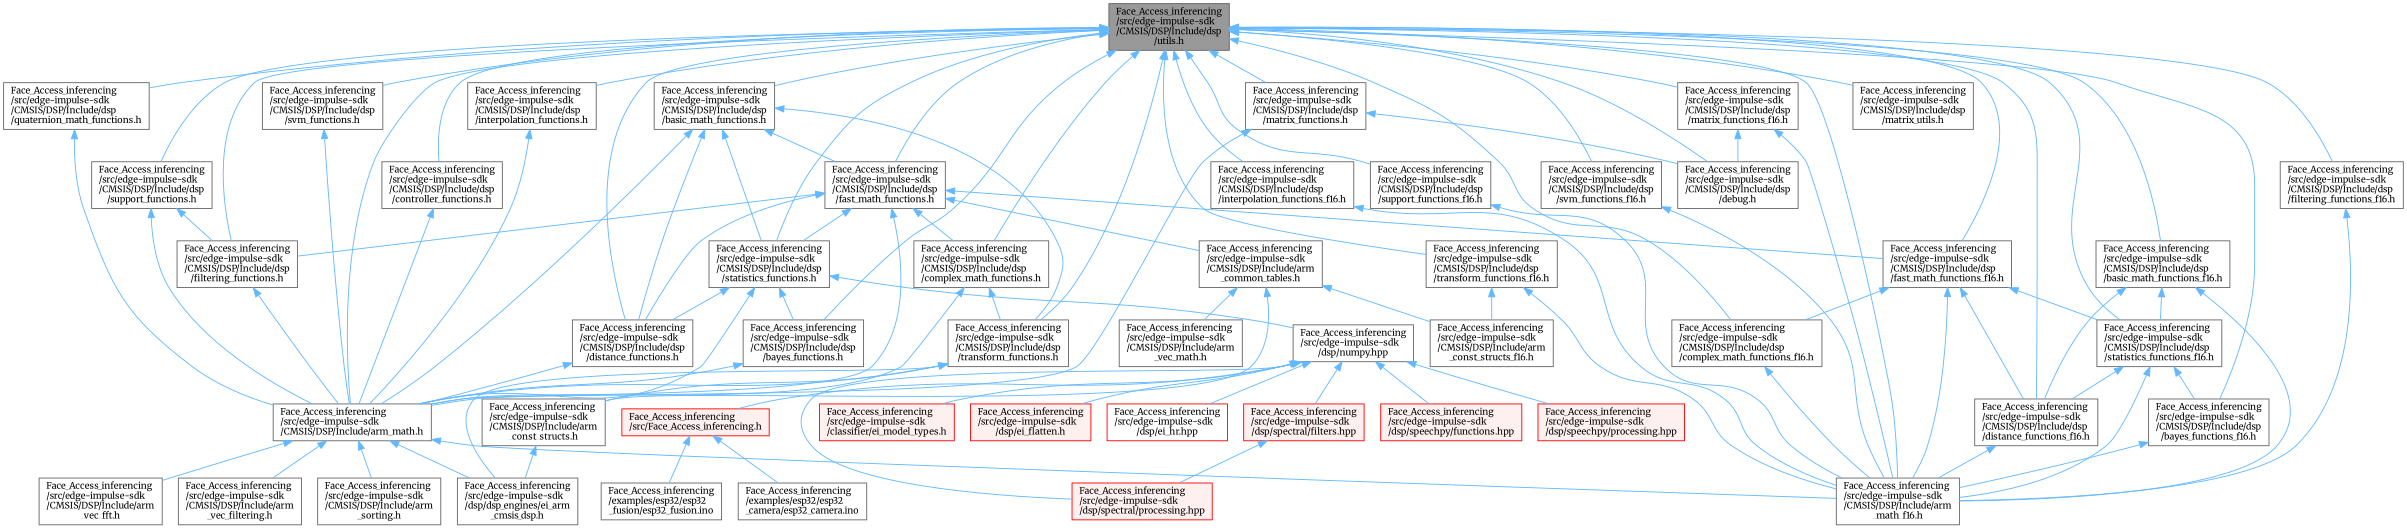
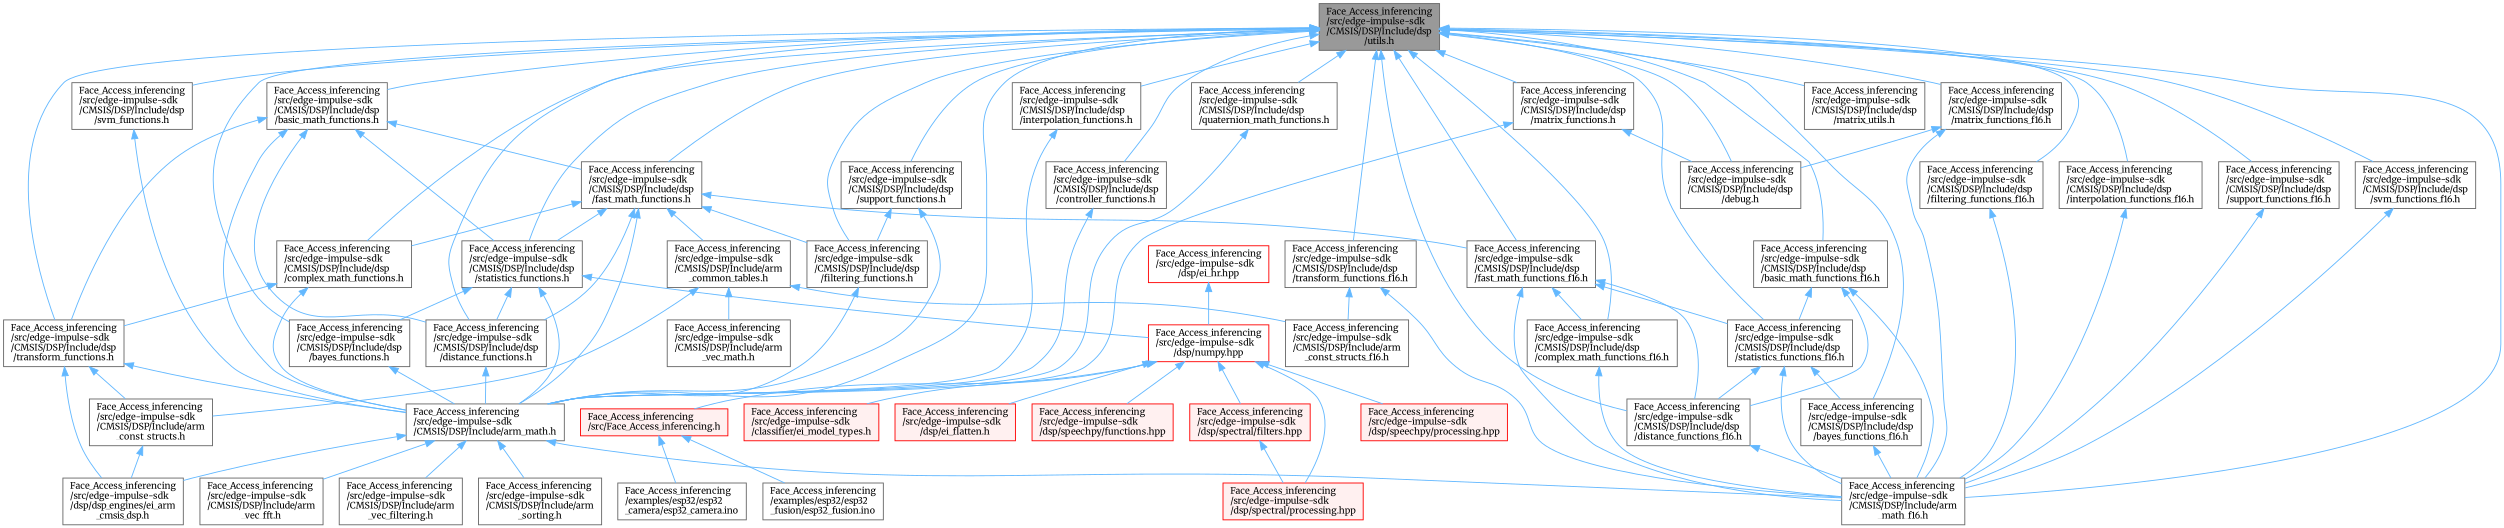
(1353, 343) -> (1209, 343)
(1256, 385) -> (1209, 303)
